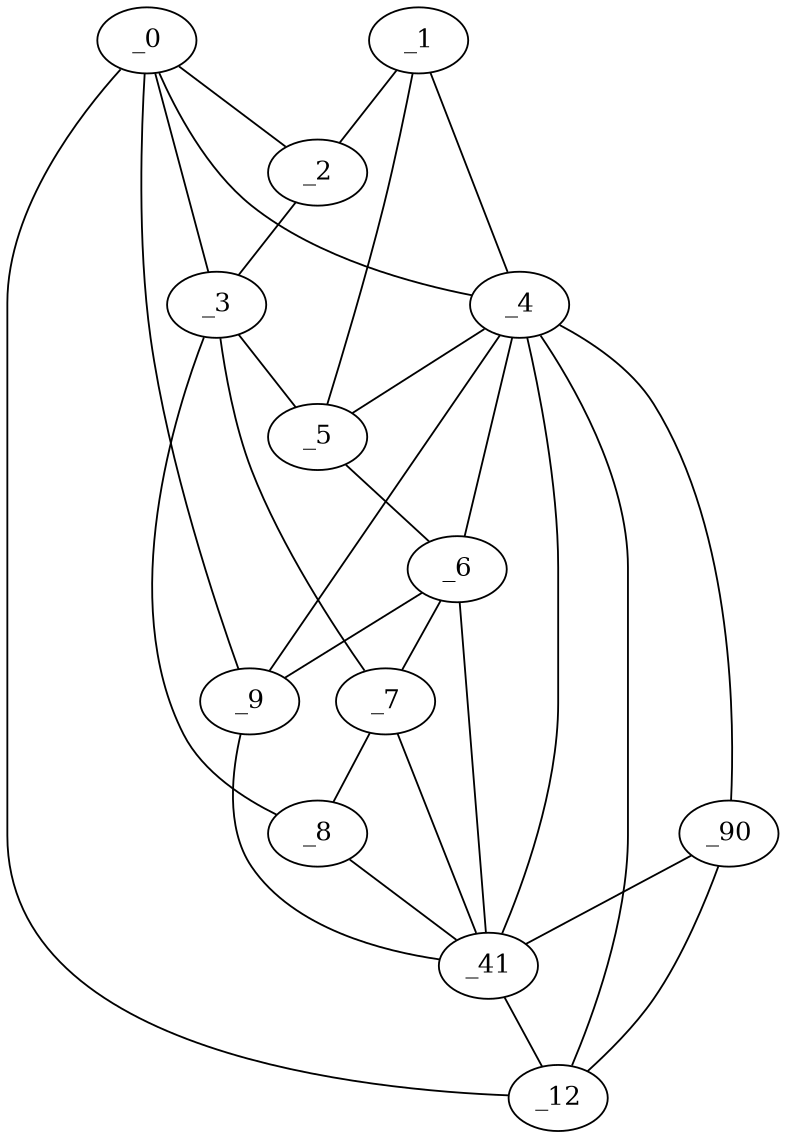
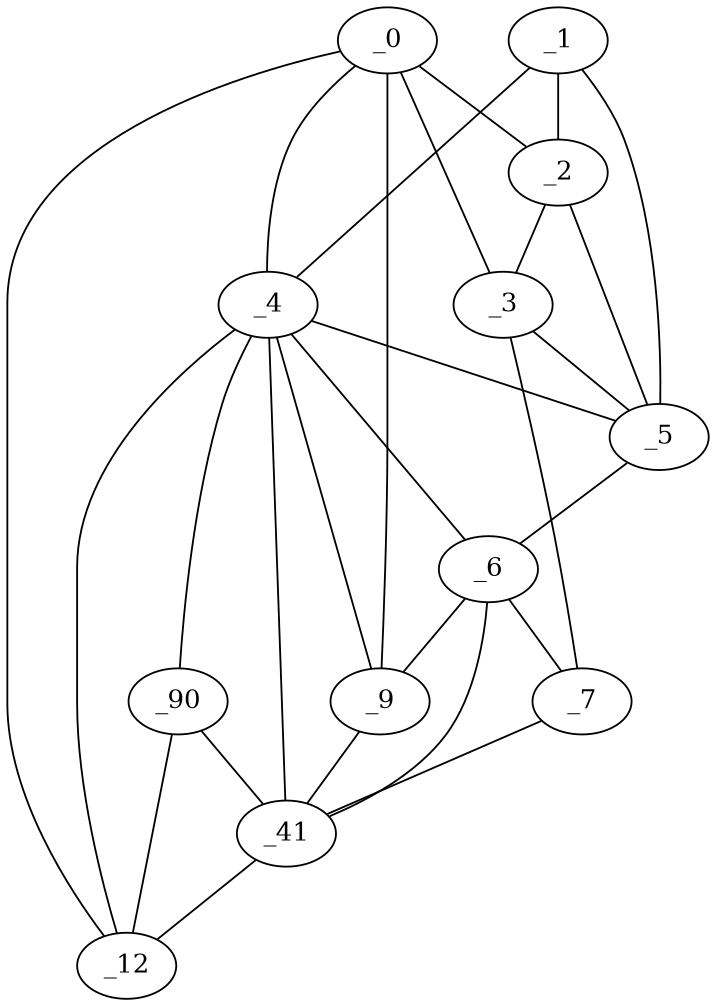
none -> (609, 304)
(318, 834) -> none
